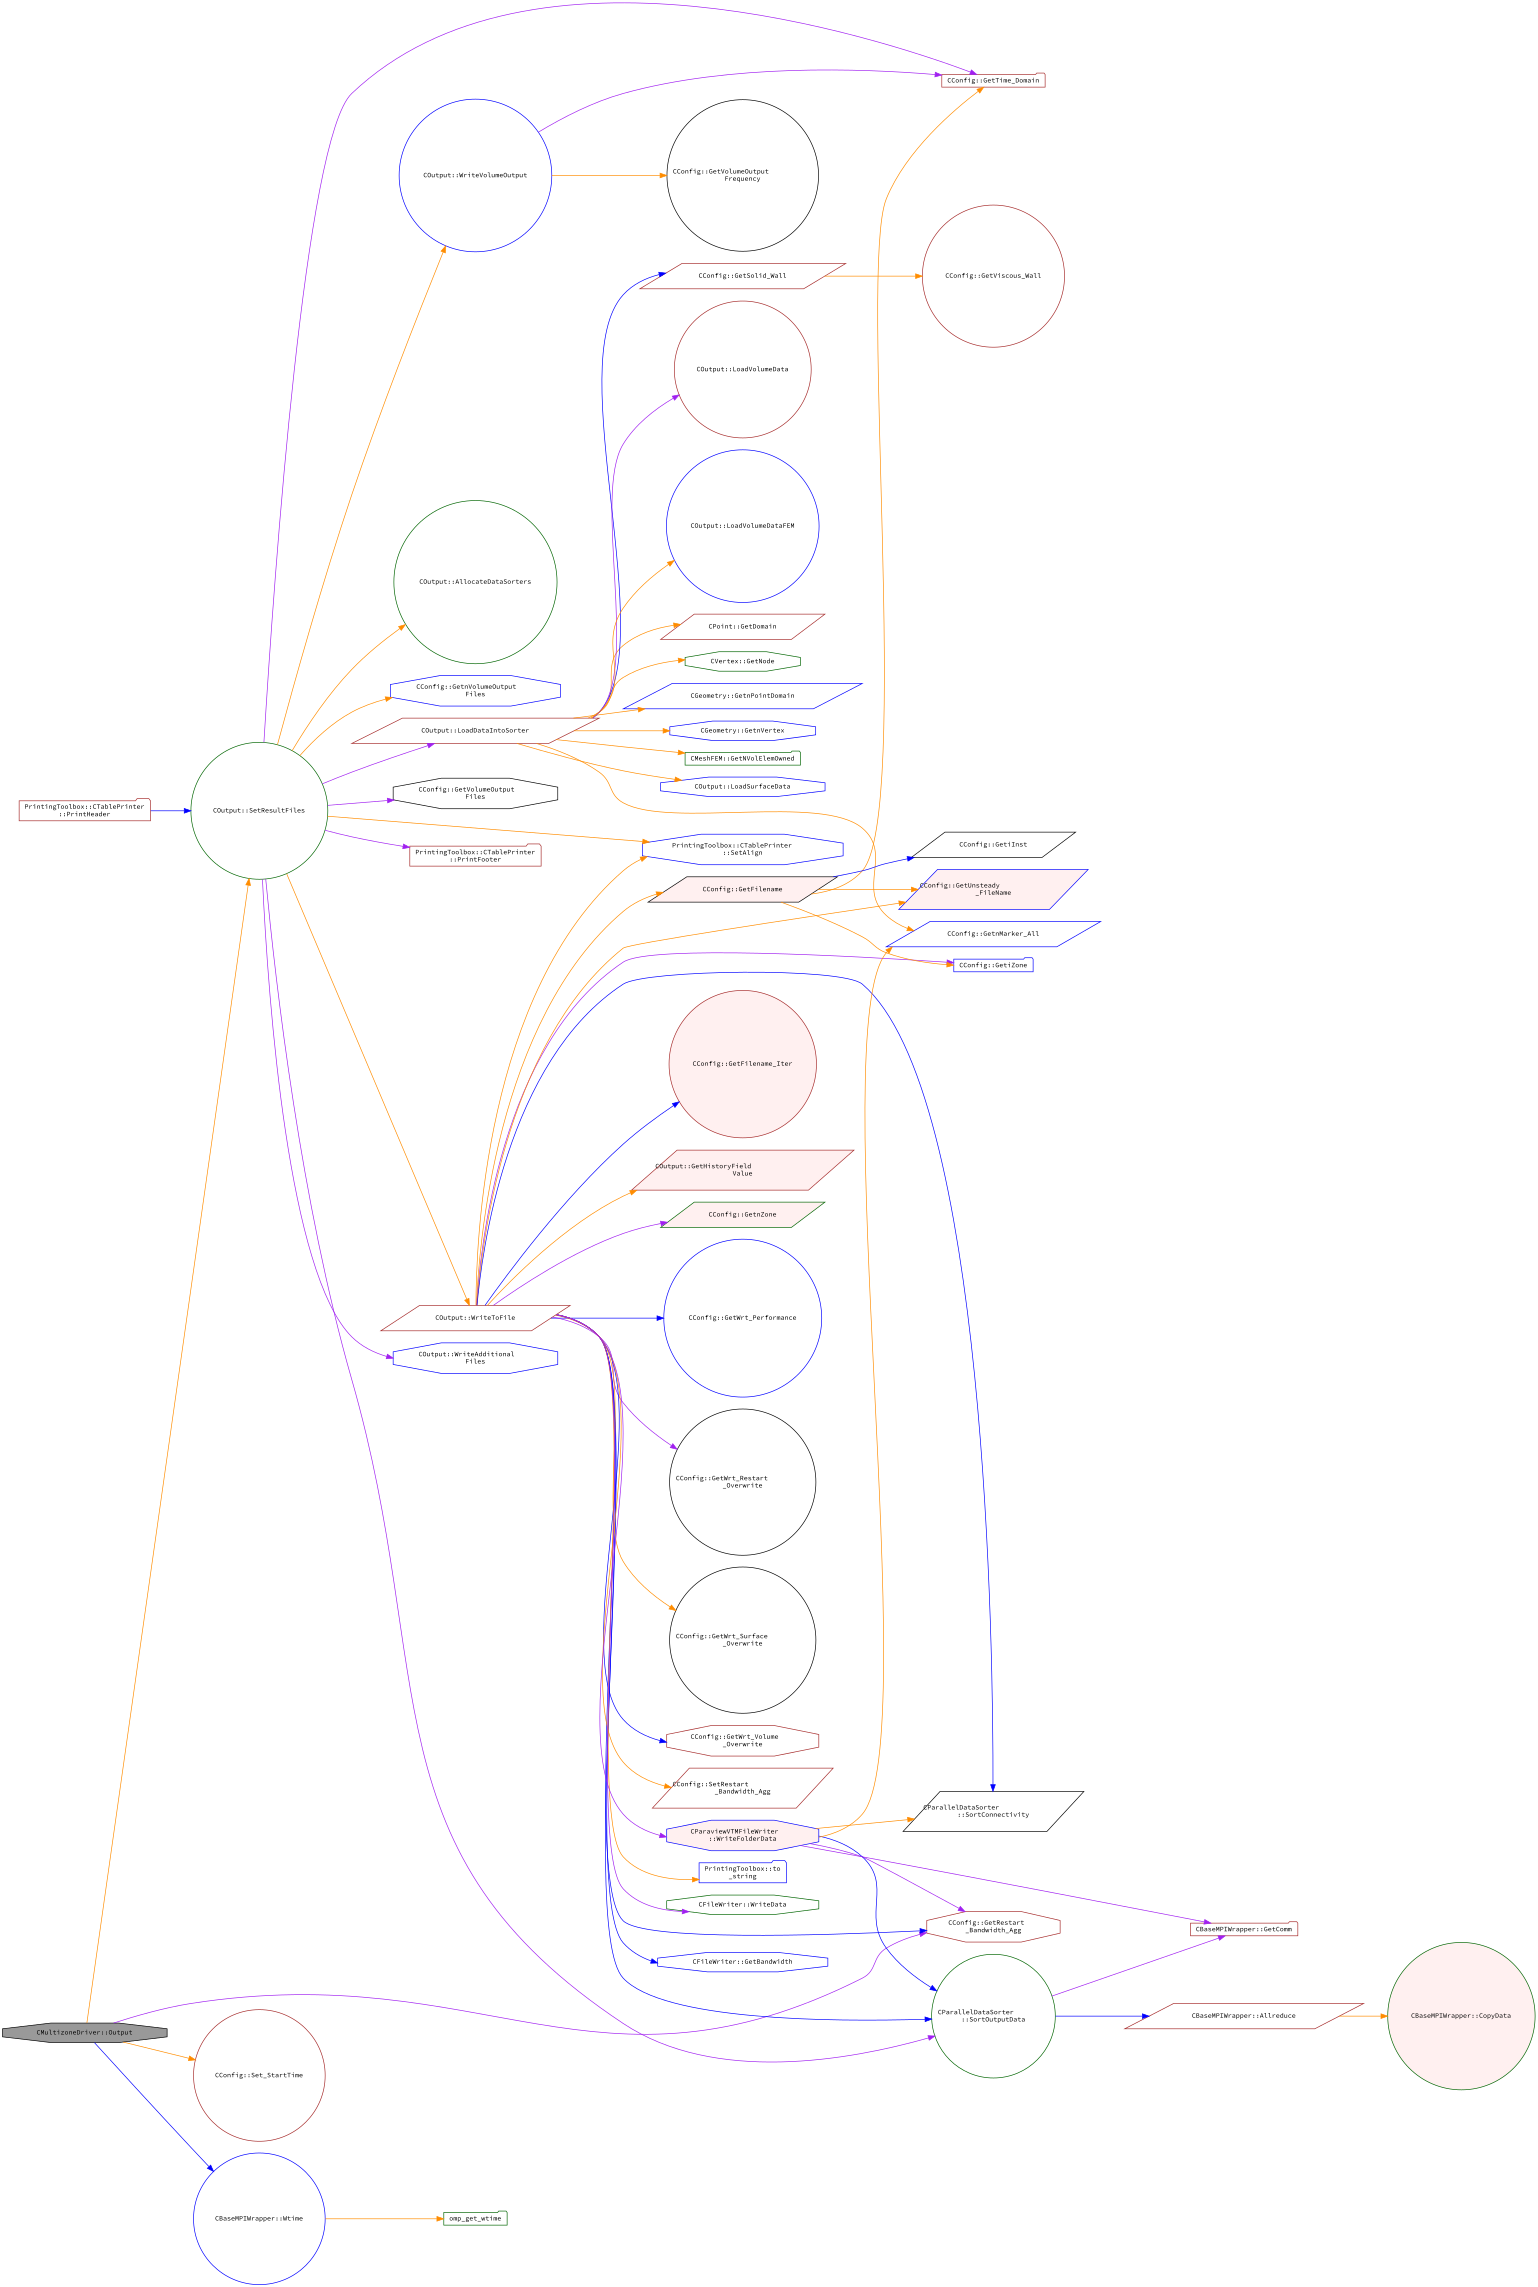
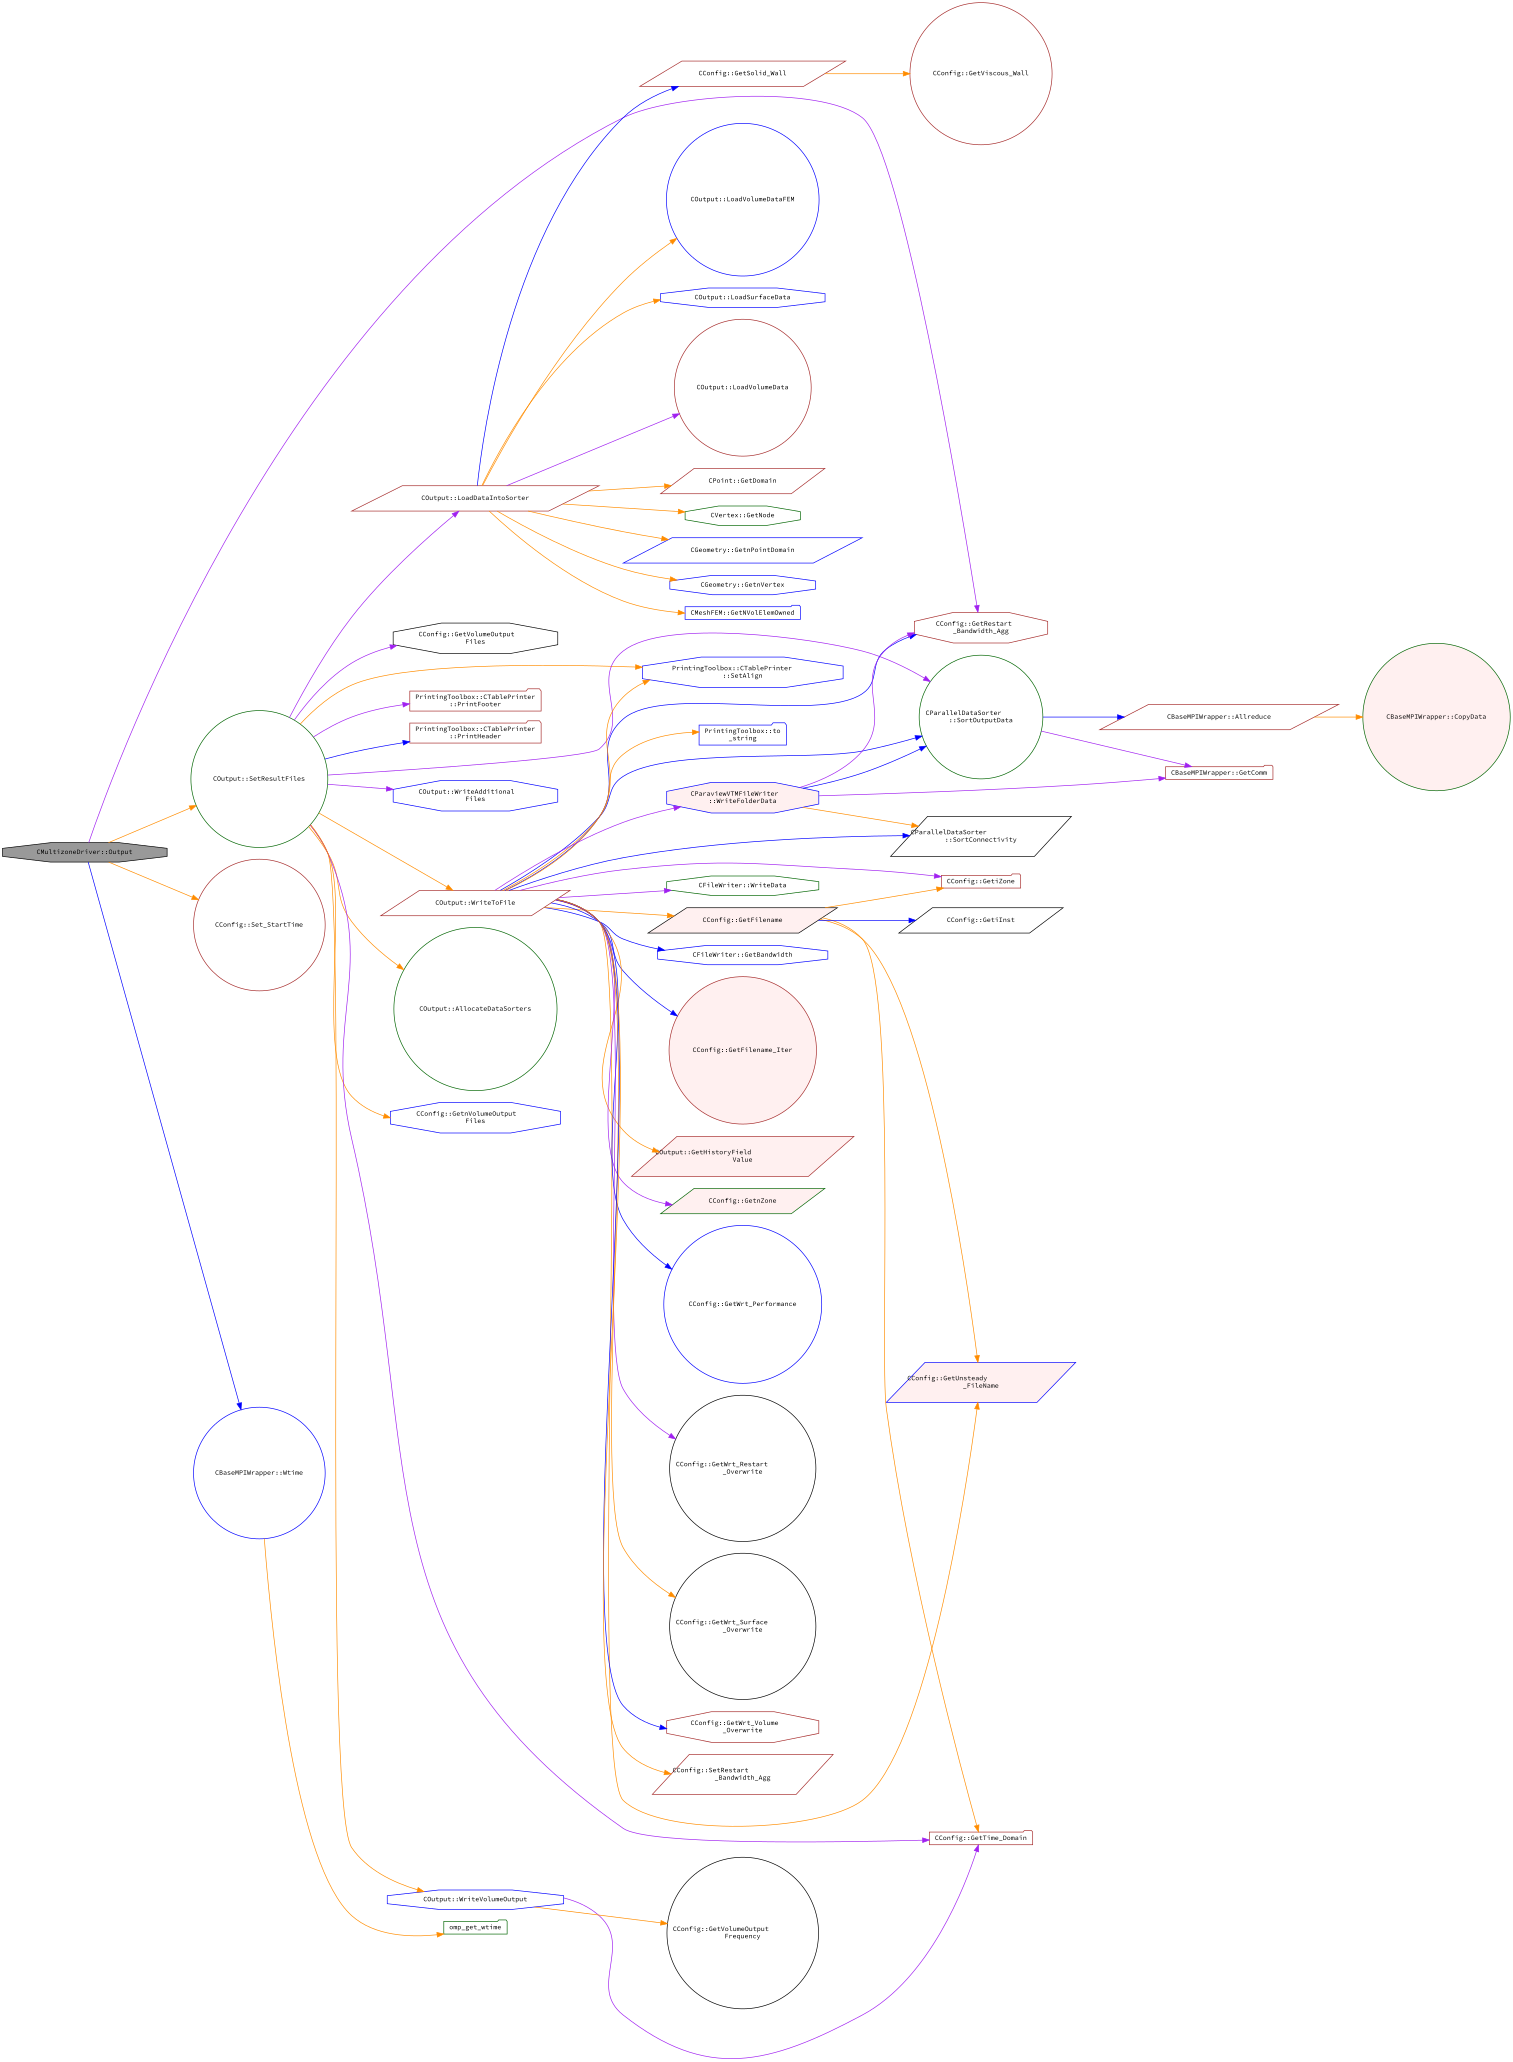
(475, 175) -> (475, 1900)
(743, 759) -> (743, 613)
(167, 811) -> (364, 750)
(993, 934) -> none
(993, 965) -> (981, 882)
